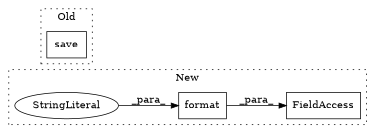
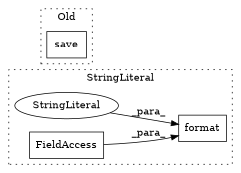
(188, 78) -> (121, 78)
(253, 106) -> (138, 142)
